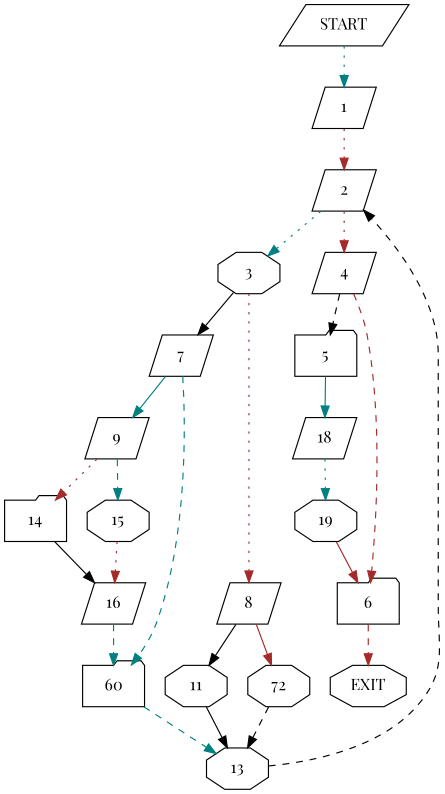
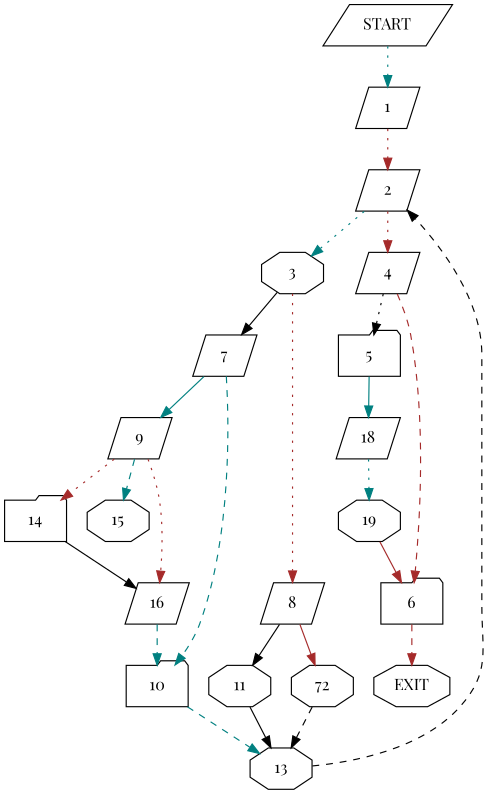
(336, 309) -> (380, 309)
(116, 557) -> (161, 514)
(114, 686) -> (157, 686)
